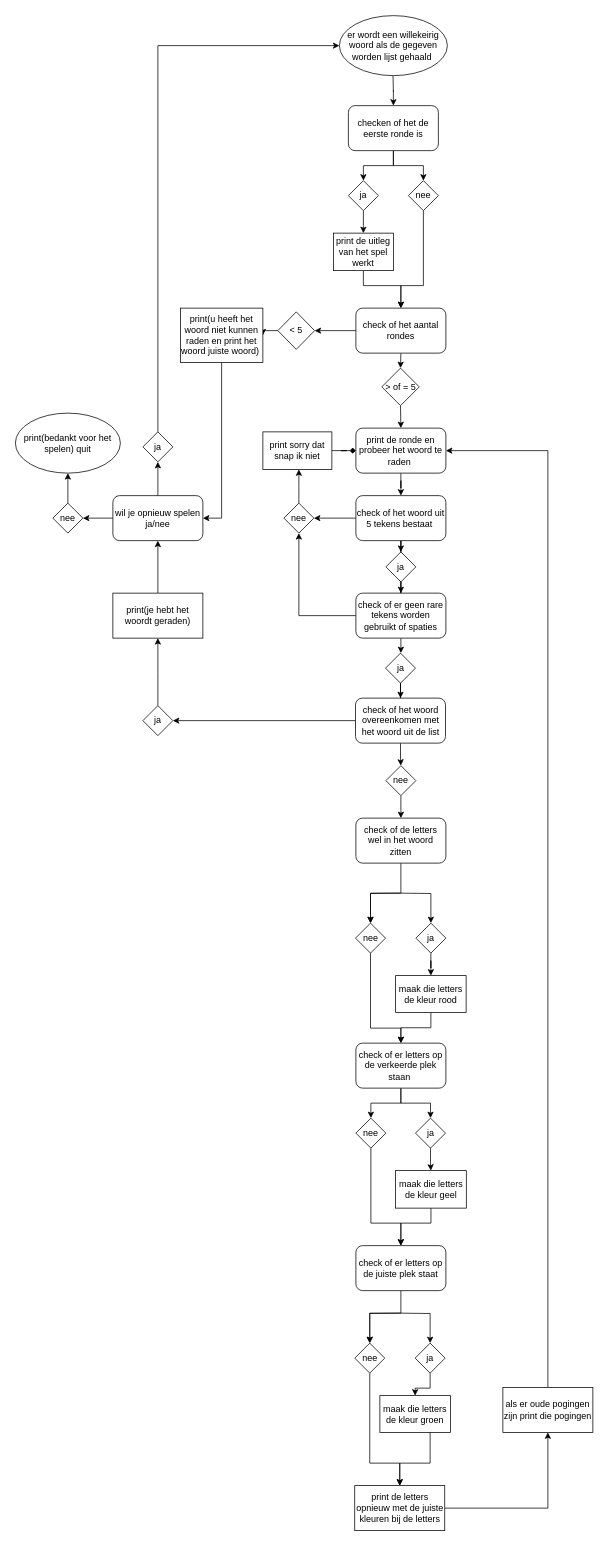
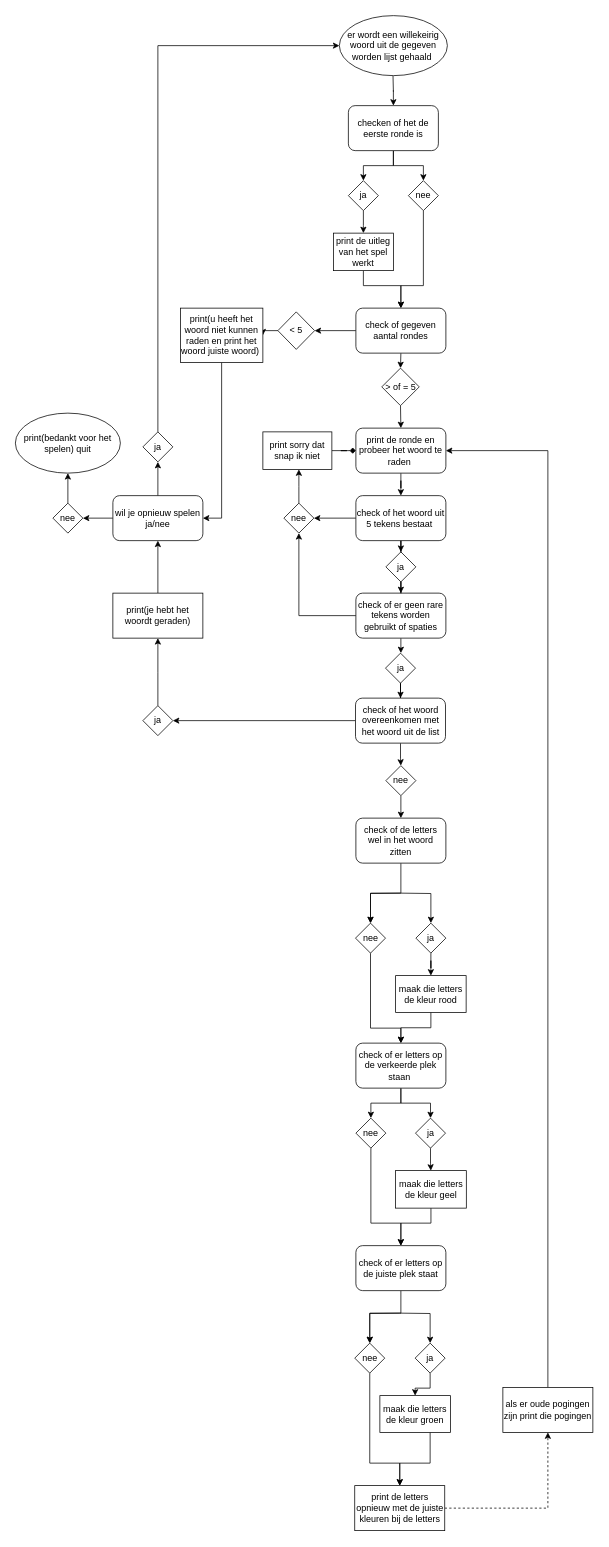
(393, 45) -> (393, 45)
(401, 330) -> (401, 330)
(531, 1508) -> (531, 1508)
